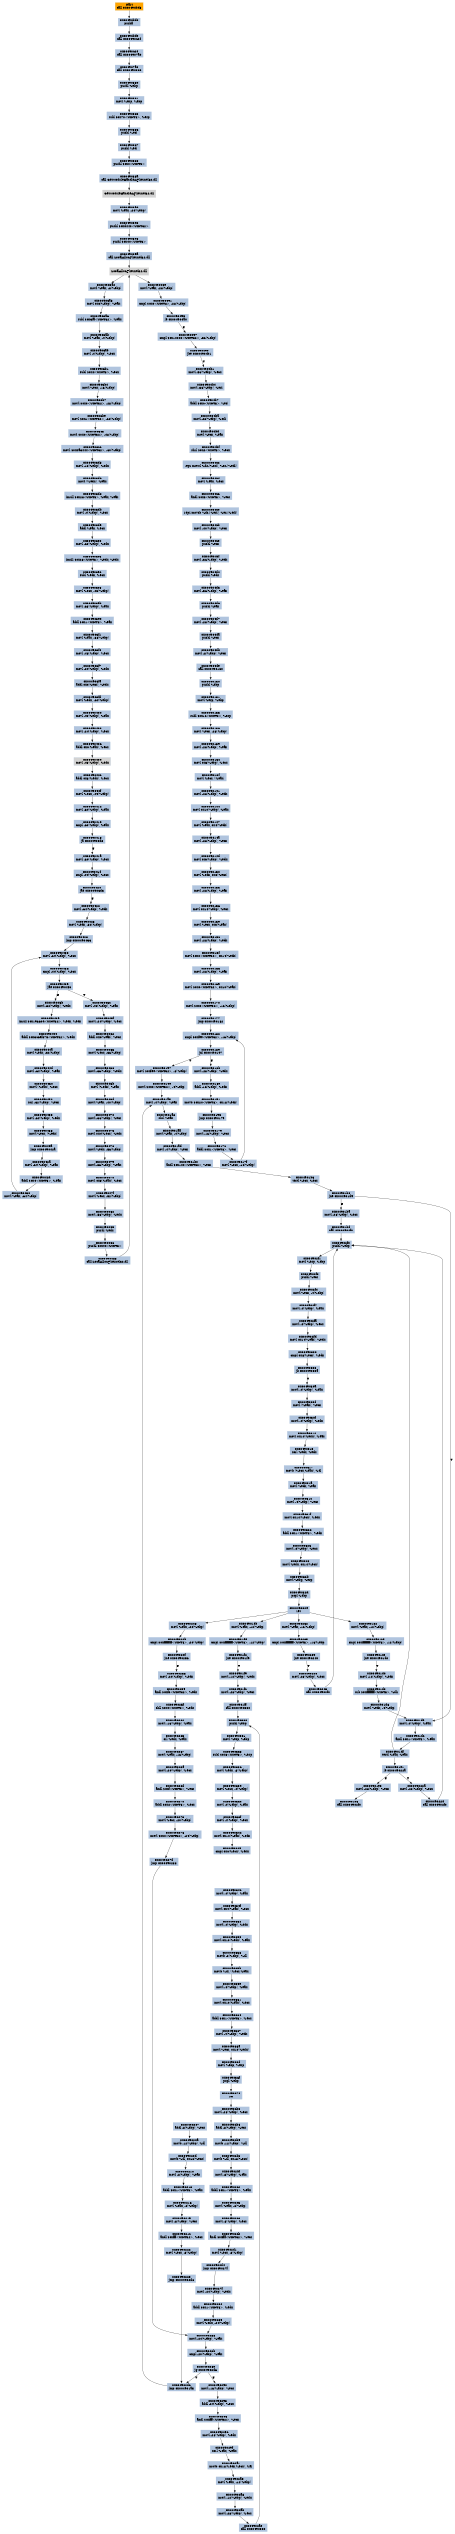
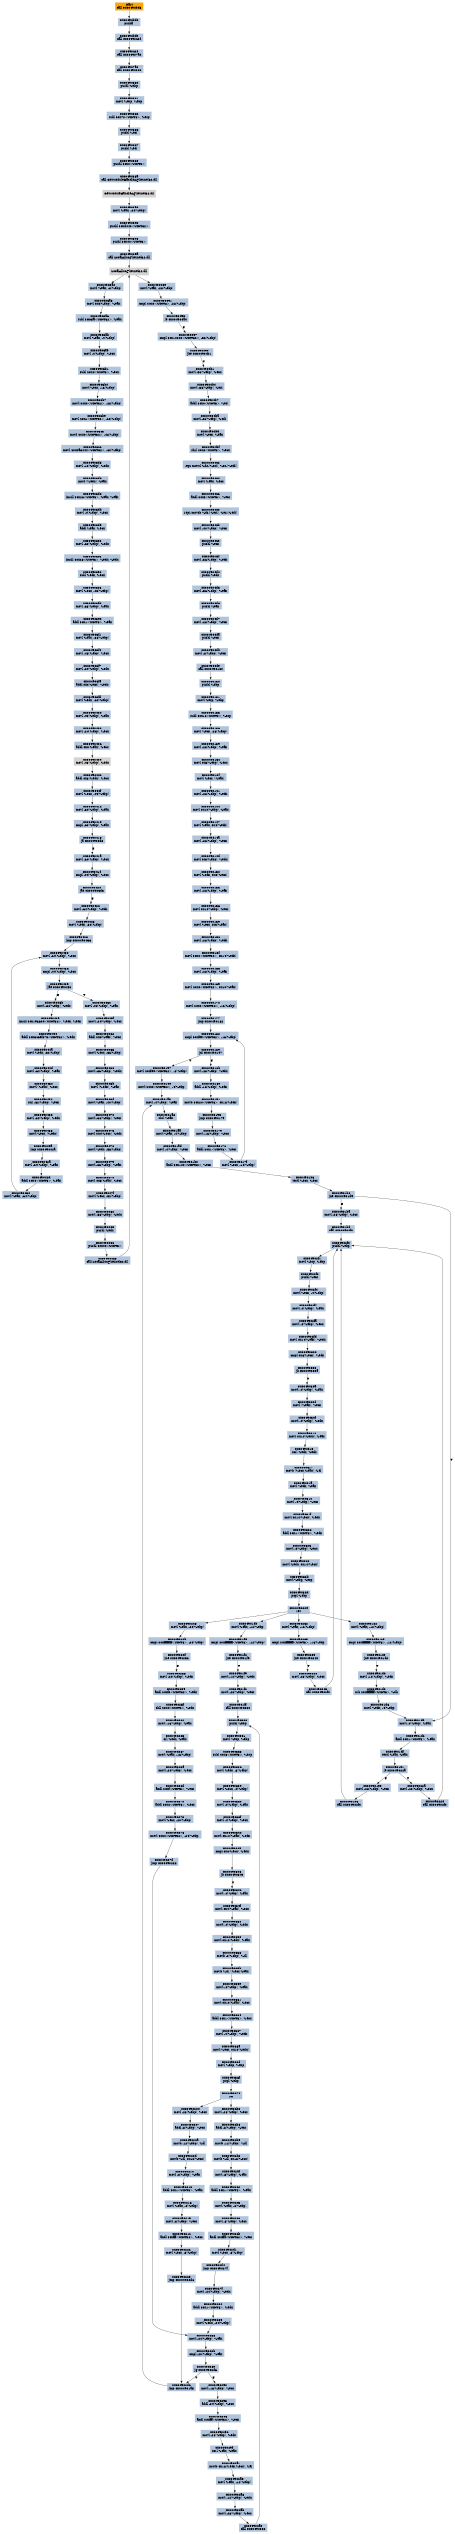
(410, 1476) -> (341, 1526)
none -> (232, 1874)
none -> (190, 2111)
